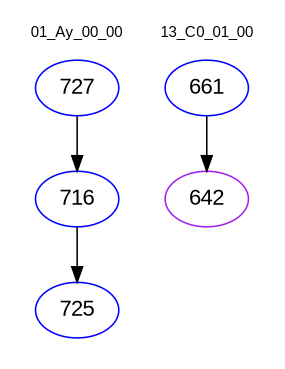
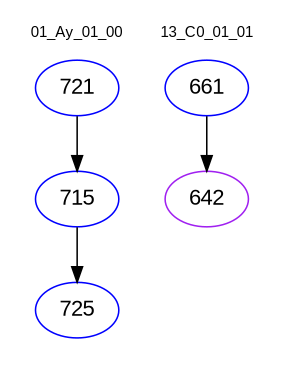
(77, 33) -> (77, 33)
(208, 33) -> (208, 33)
(77, 88) -> (77, 88)
(77, 199) -> (77, 199)
